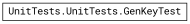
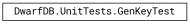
(95, 12) -> (95, 12)
